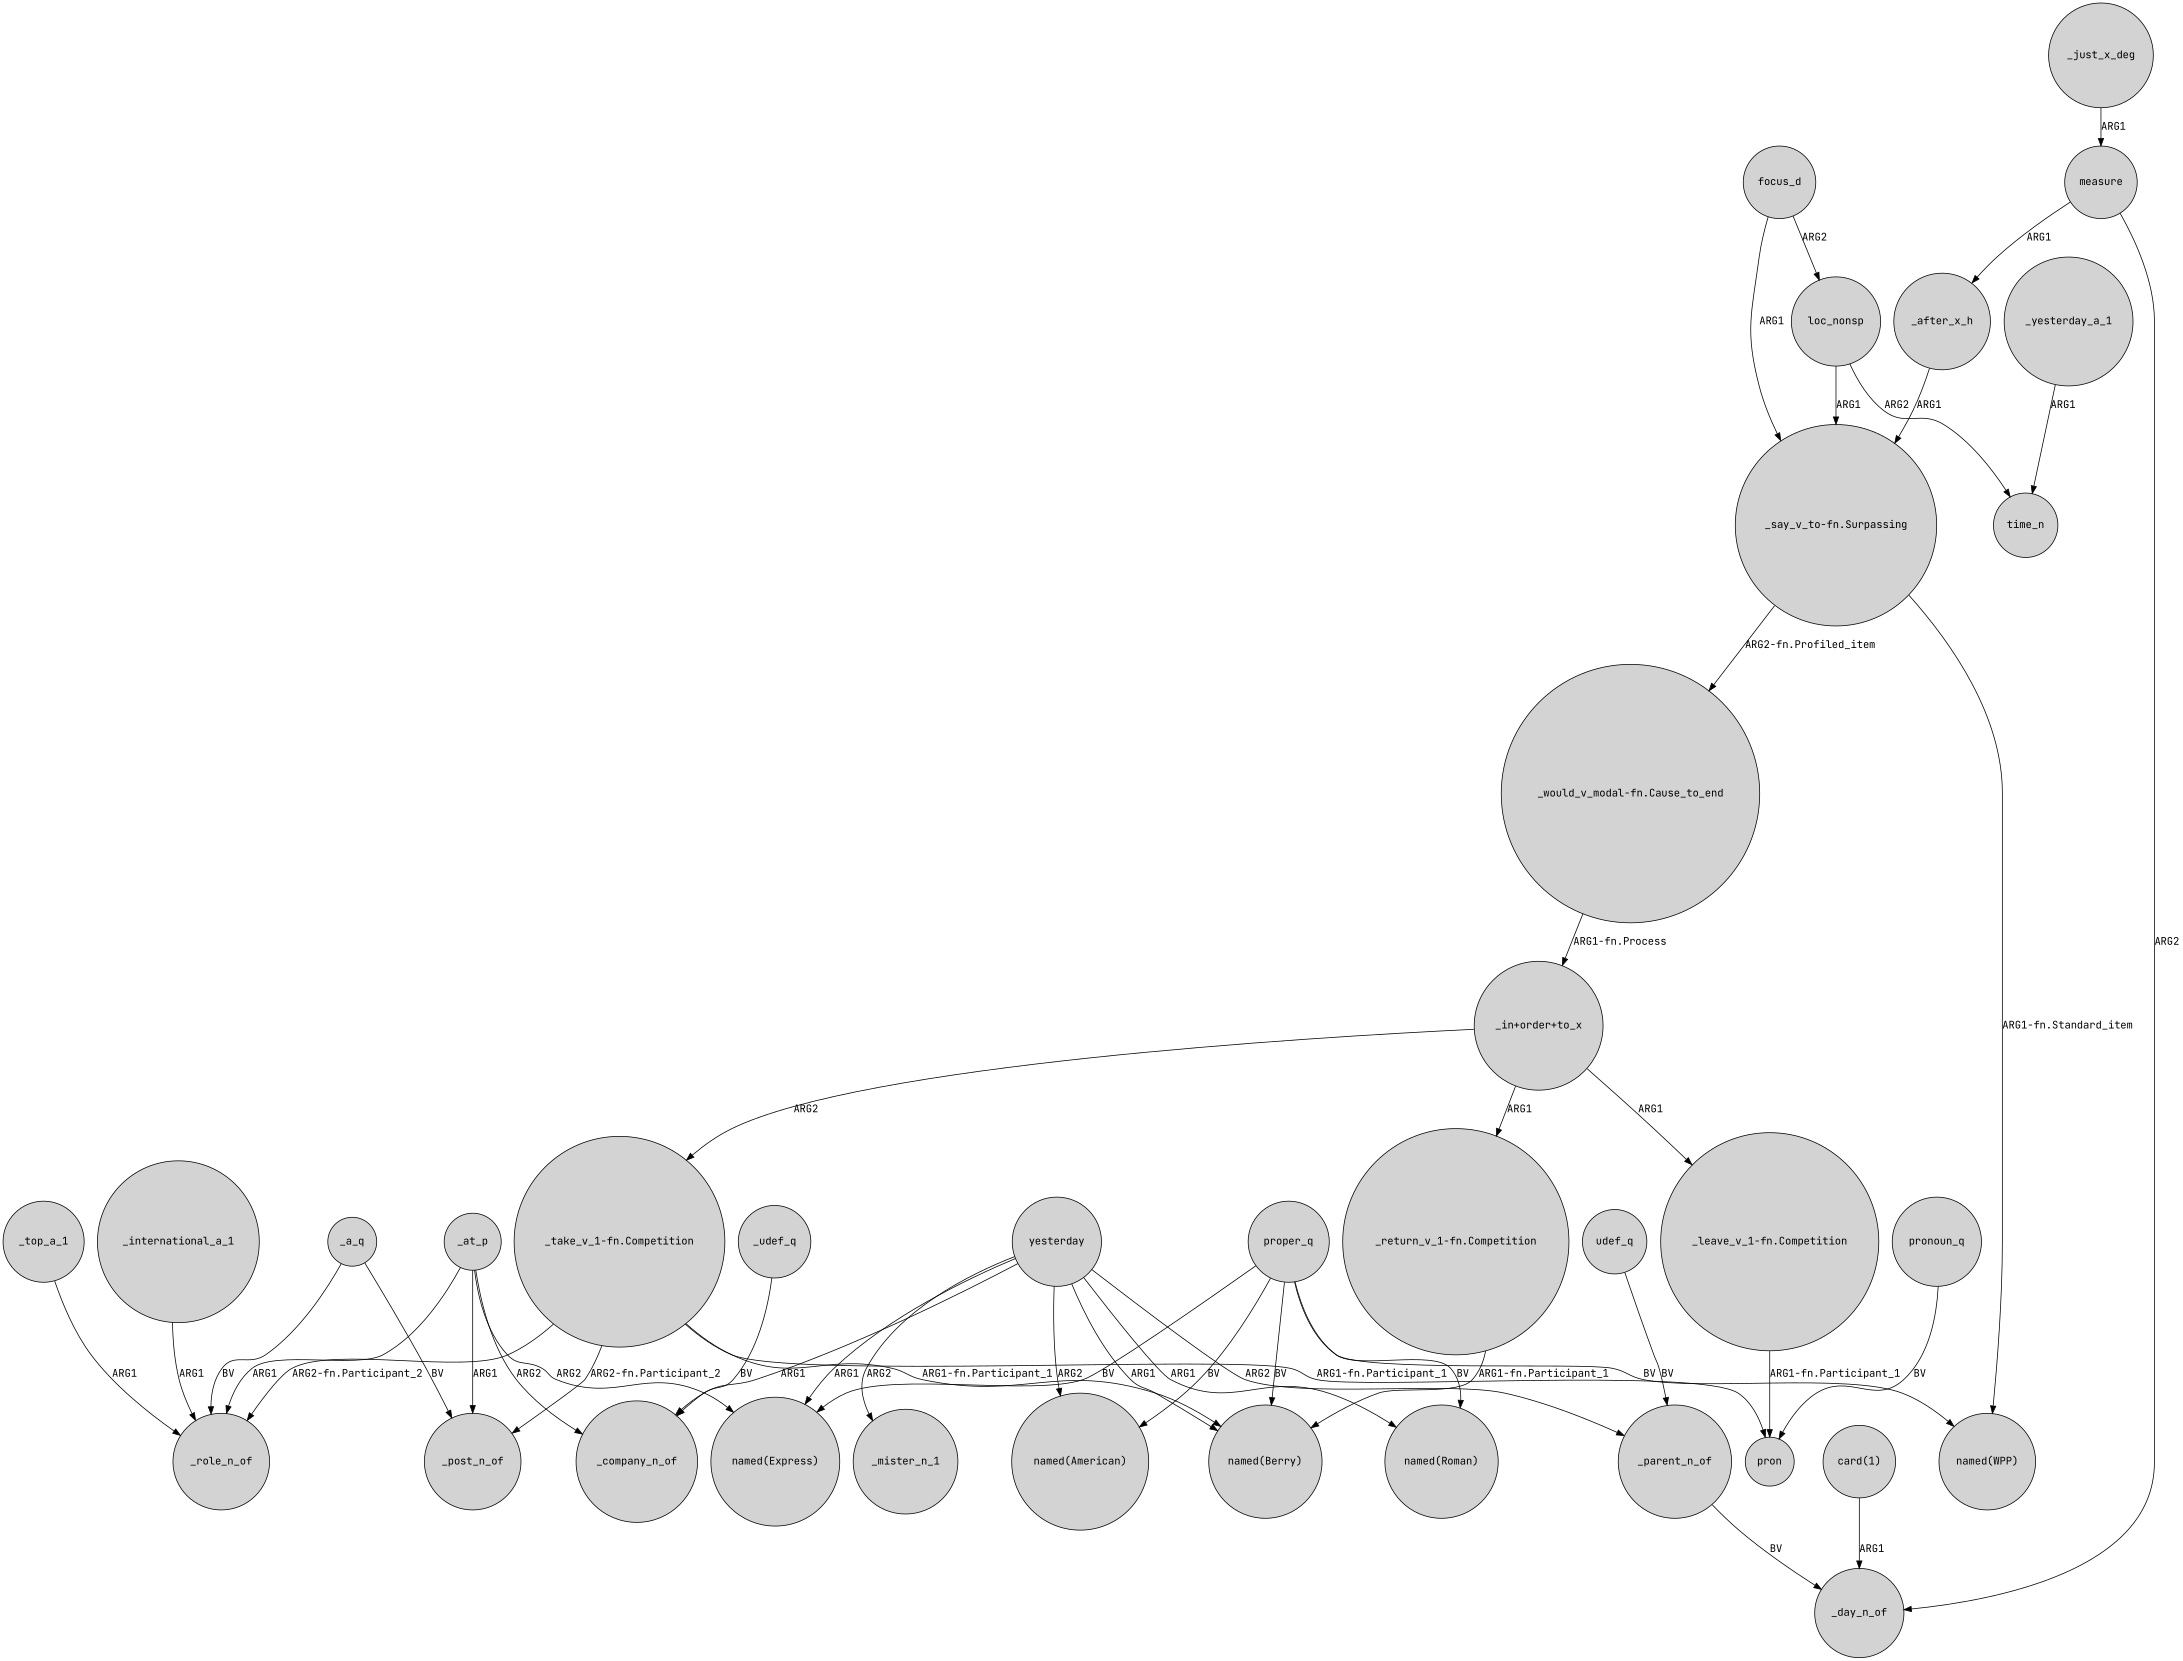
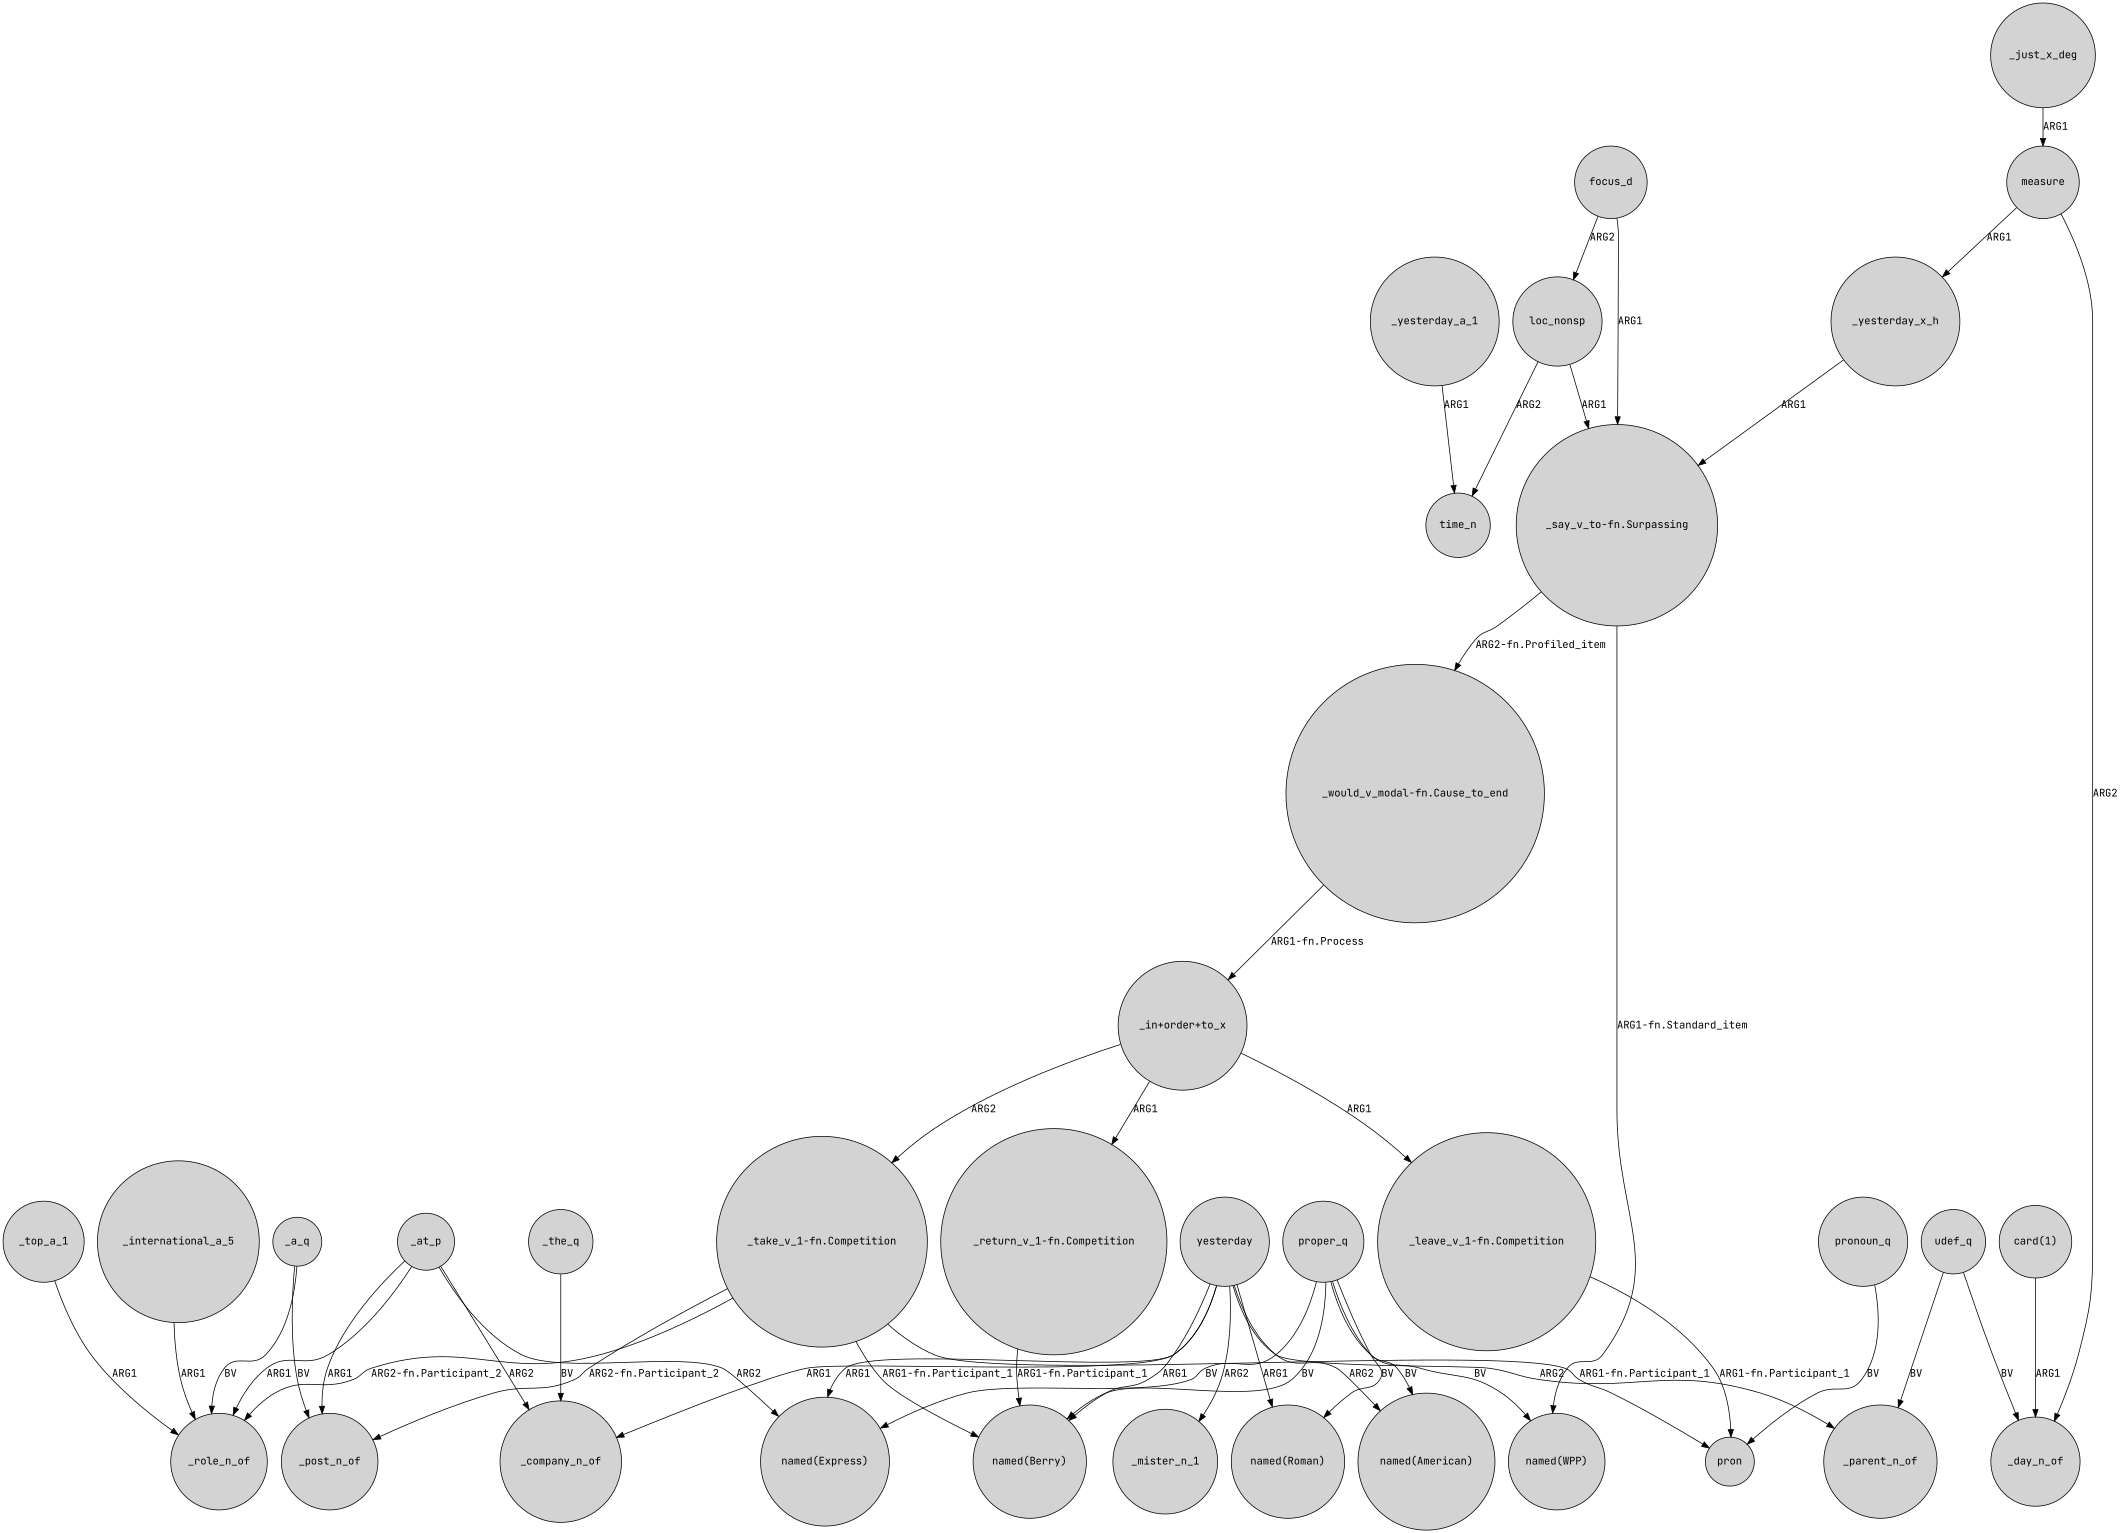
(1942, 321) -> (1895, 322)
(178, 1242) -> (178, 1242)
(775, 1242) -> (561, 1242)
(1761, 1548) -> (1988, 1343)
